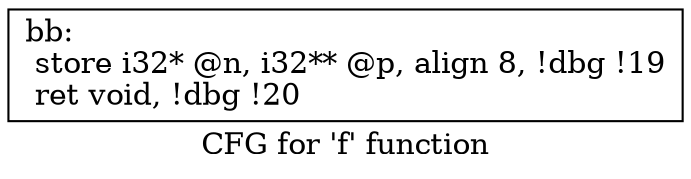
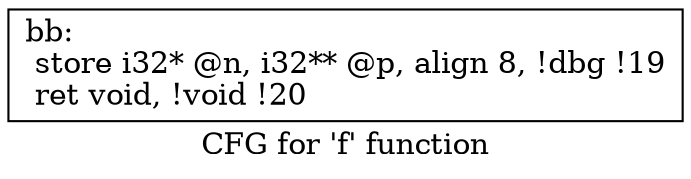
(163, 96) -> (166, 96)
